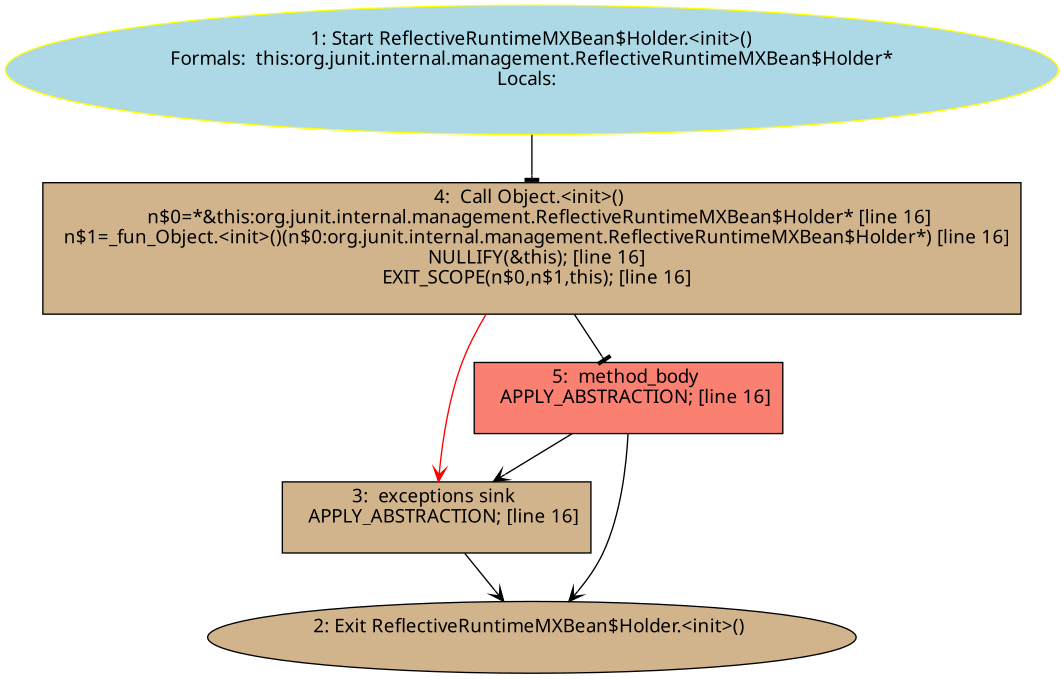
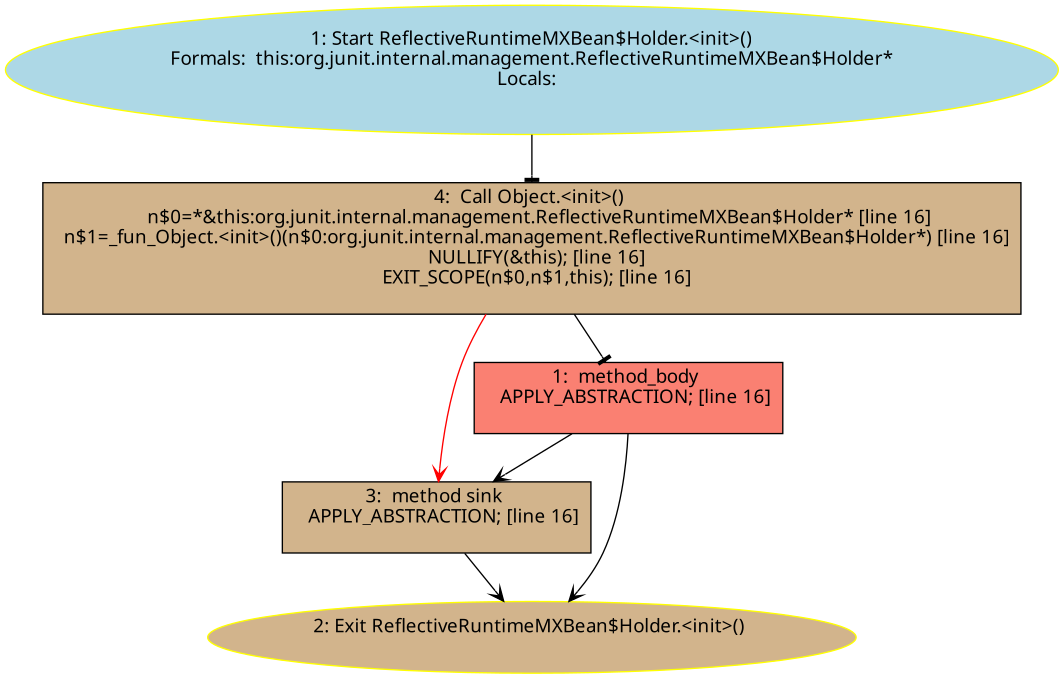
(628, 398) -> (628, 398)
(437, 517) -> (437, 517)
(532, 637) -> (532, 637)
